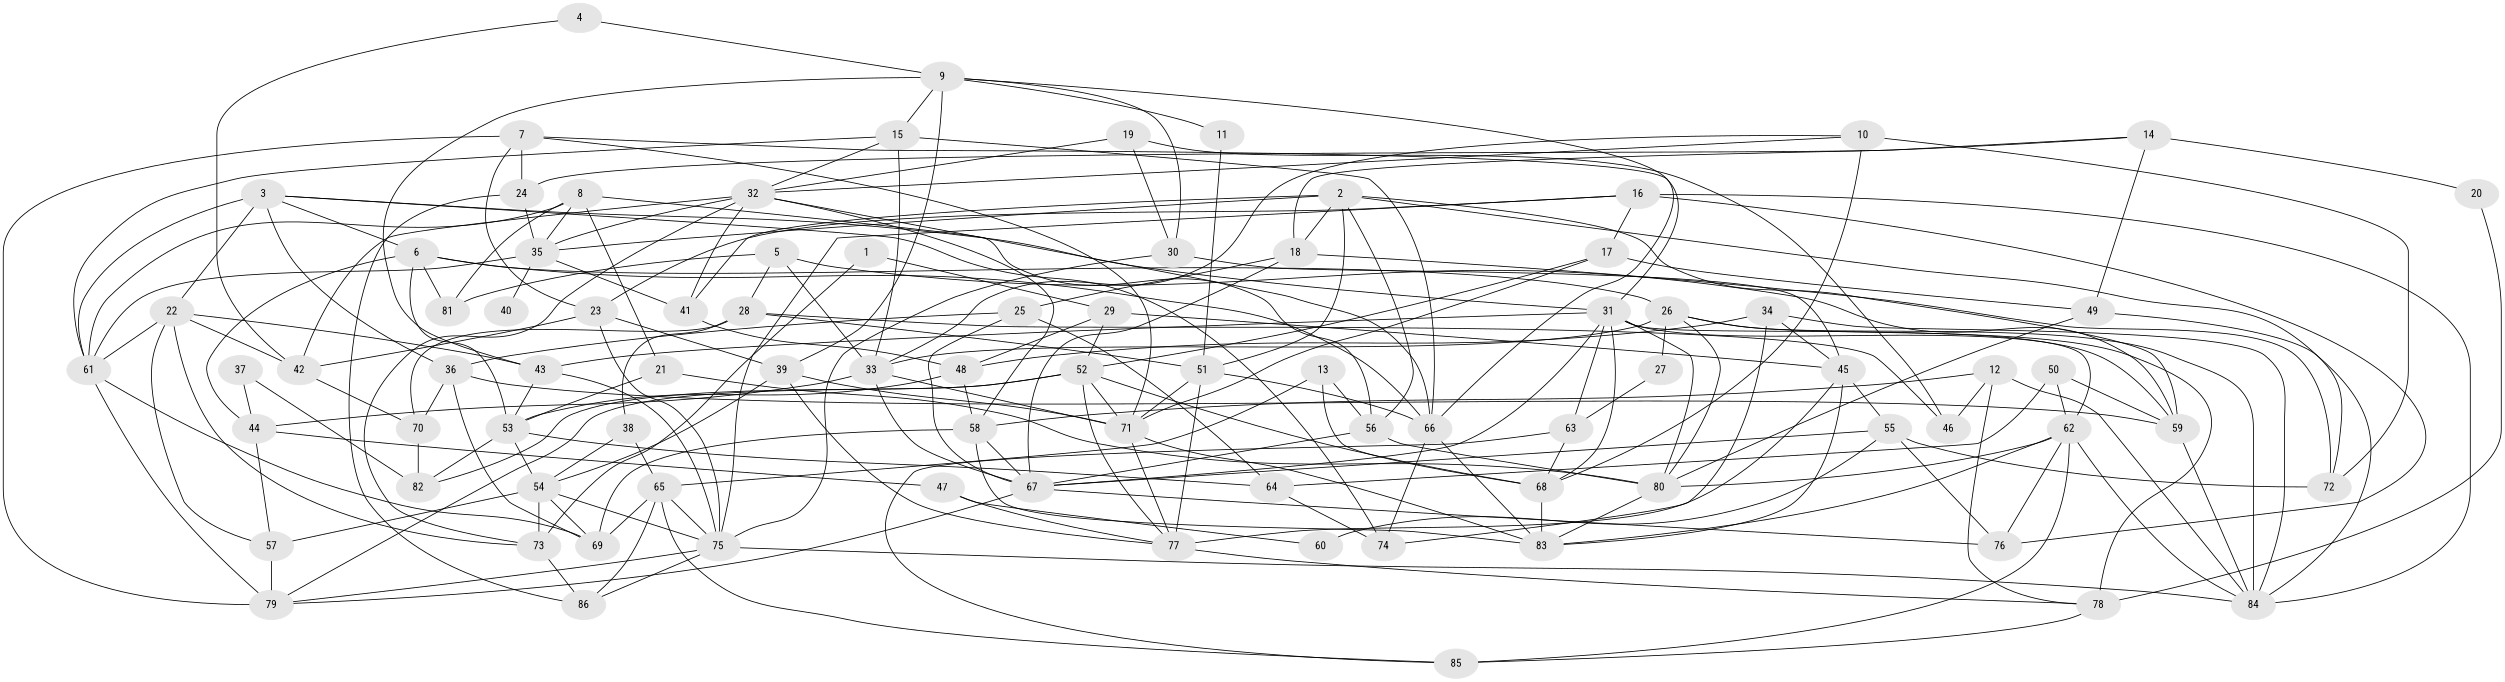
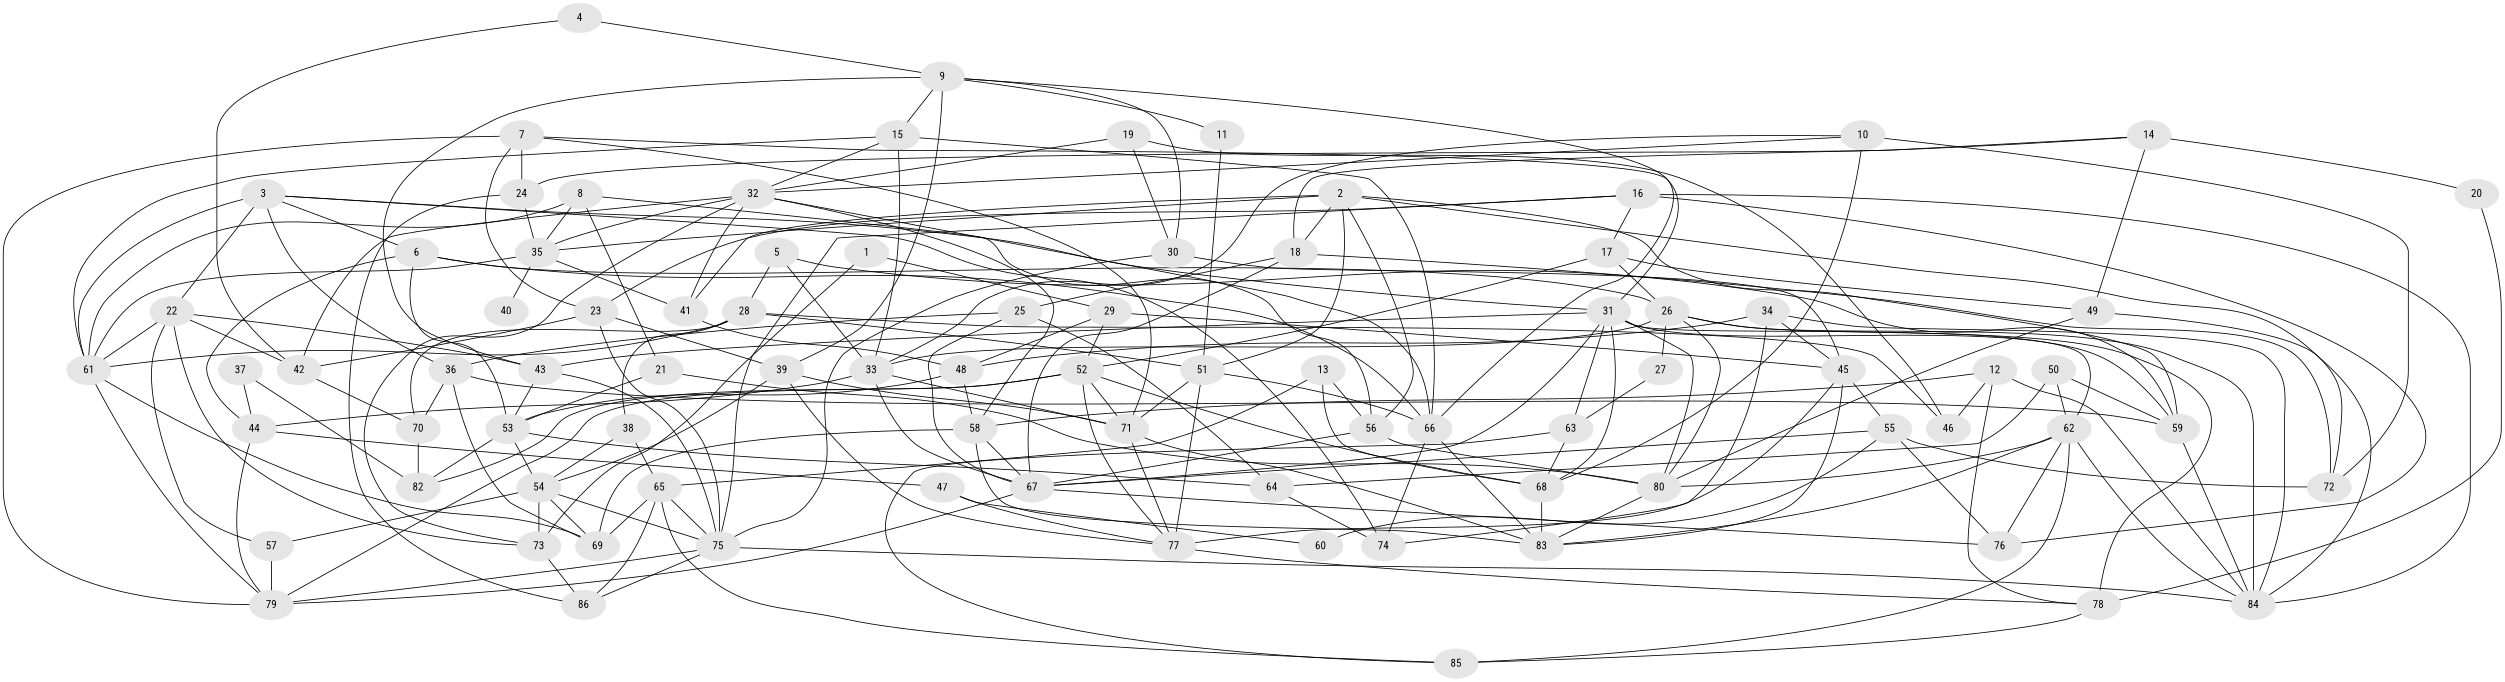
(448, 311) -> none
(1352, 337) -> (1642, 286)
none -> (436, 353)
(263, 488) -> (237, 520)
